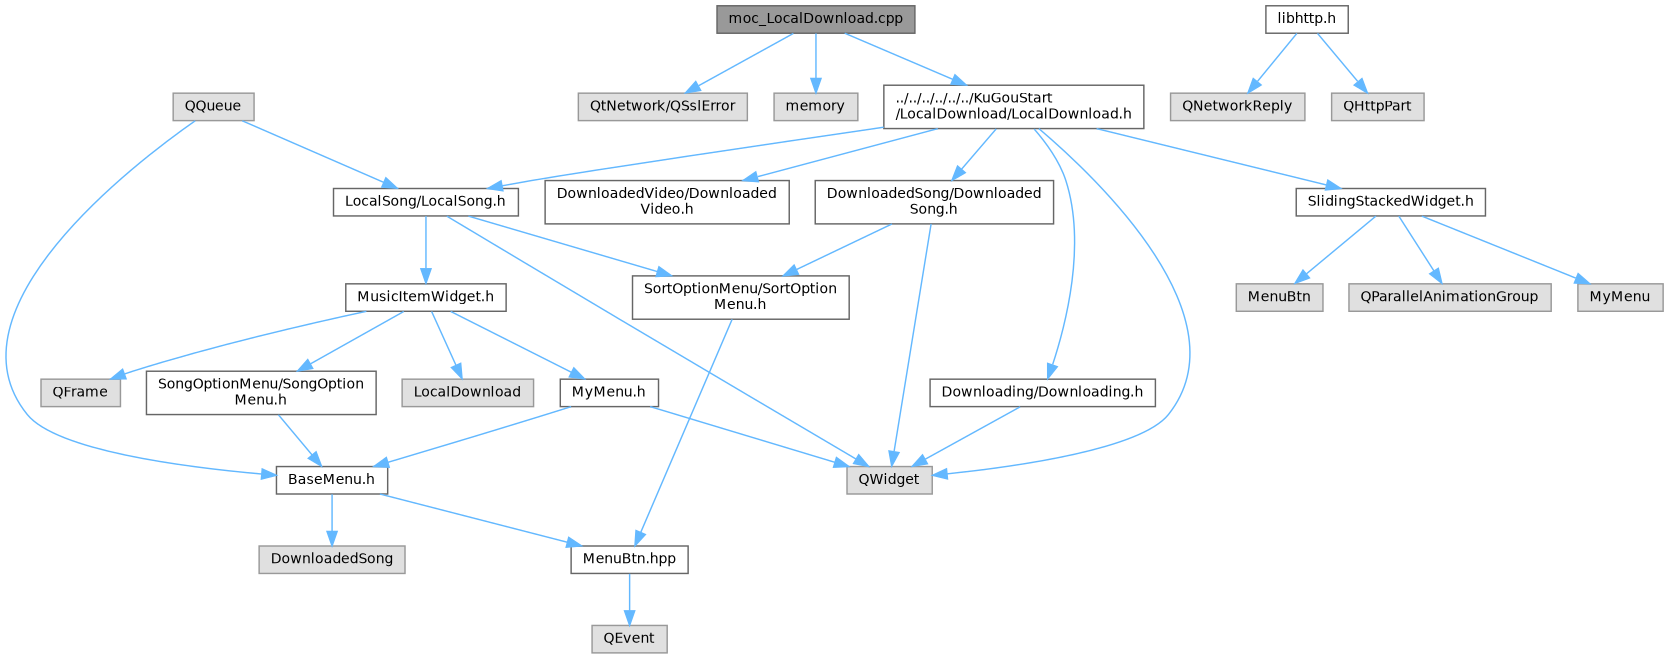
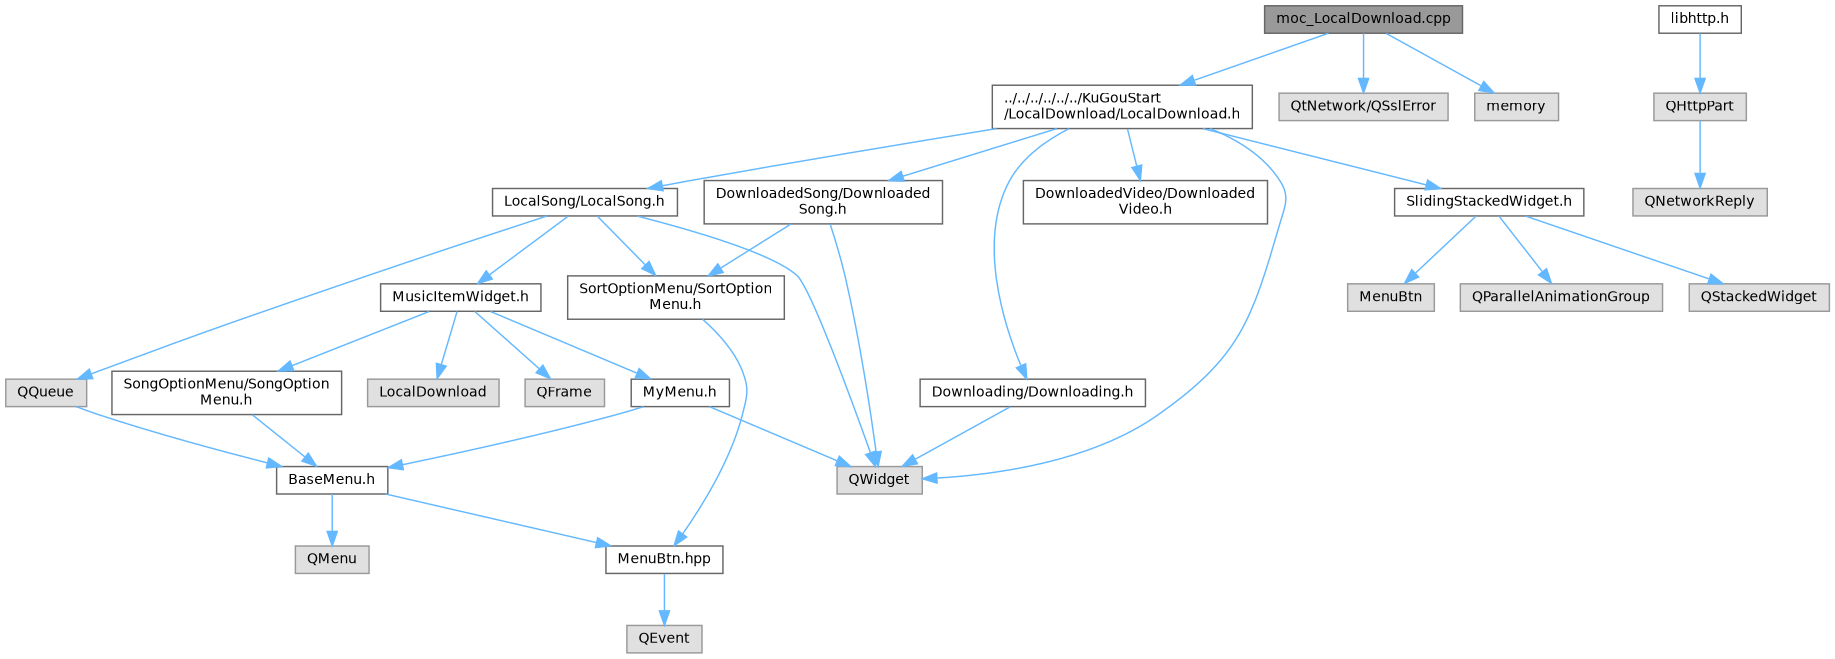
(1277, 57) -> (1700, 147)
(313, 152) -> (318, 293)
(1621, 298) -> (1759, 298)
(332, 560) -> (332, 560)
